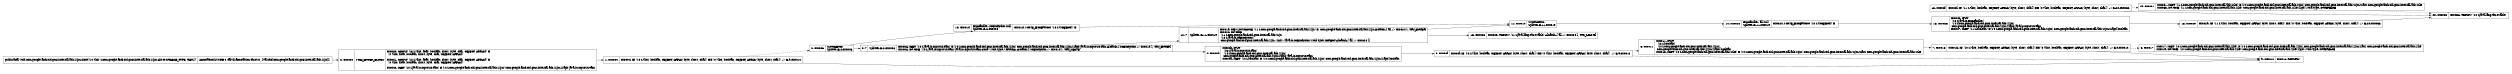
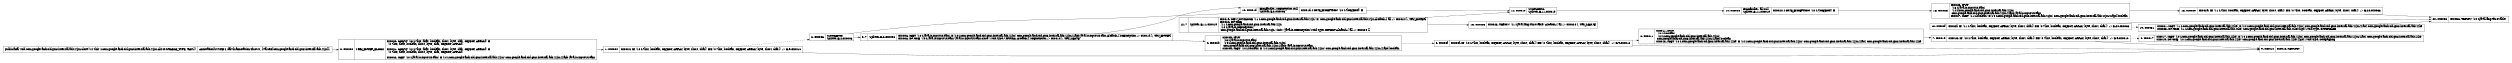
(2397, 12) -> (2397, 23)
(1967, 21) -> (1968, 8)
(1134, 43) -> (1167, 21)
